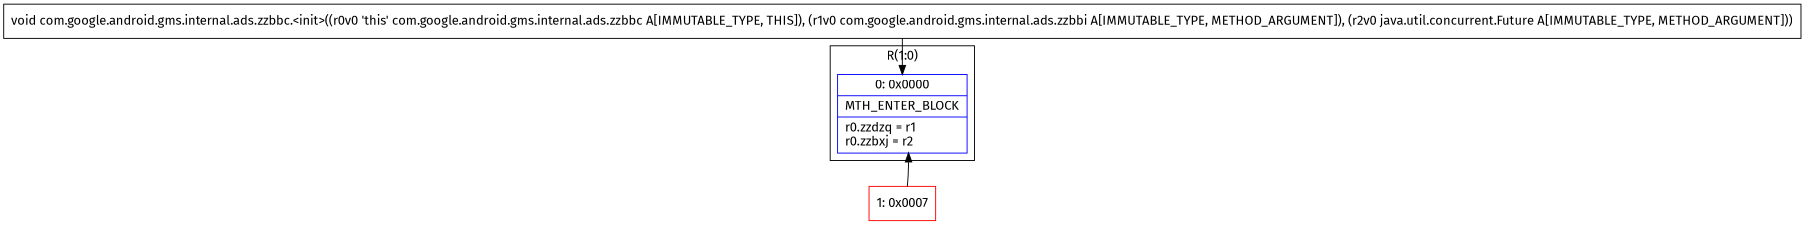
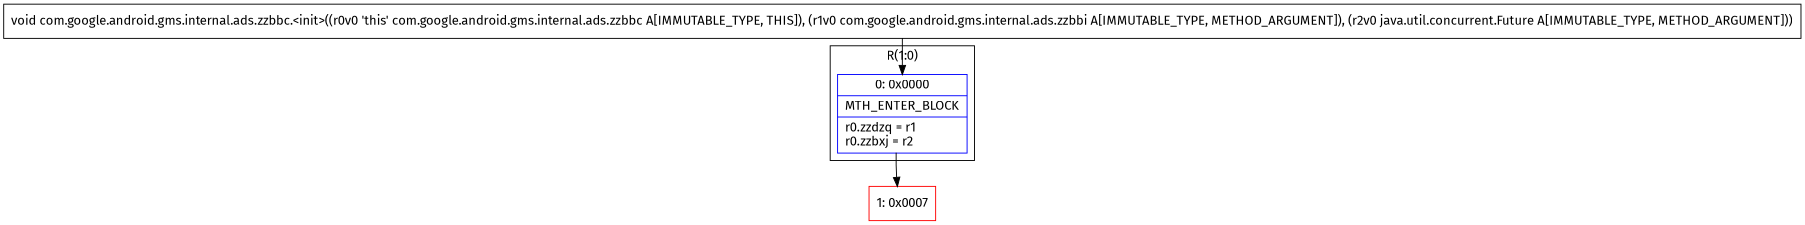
(908, 174) -> (896, 166)
